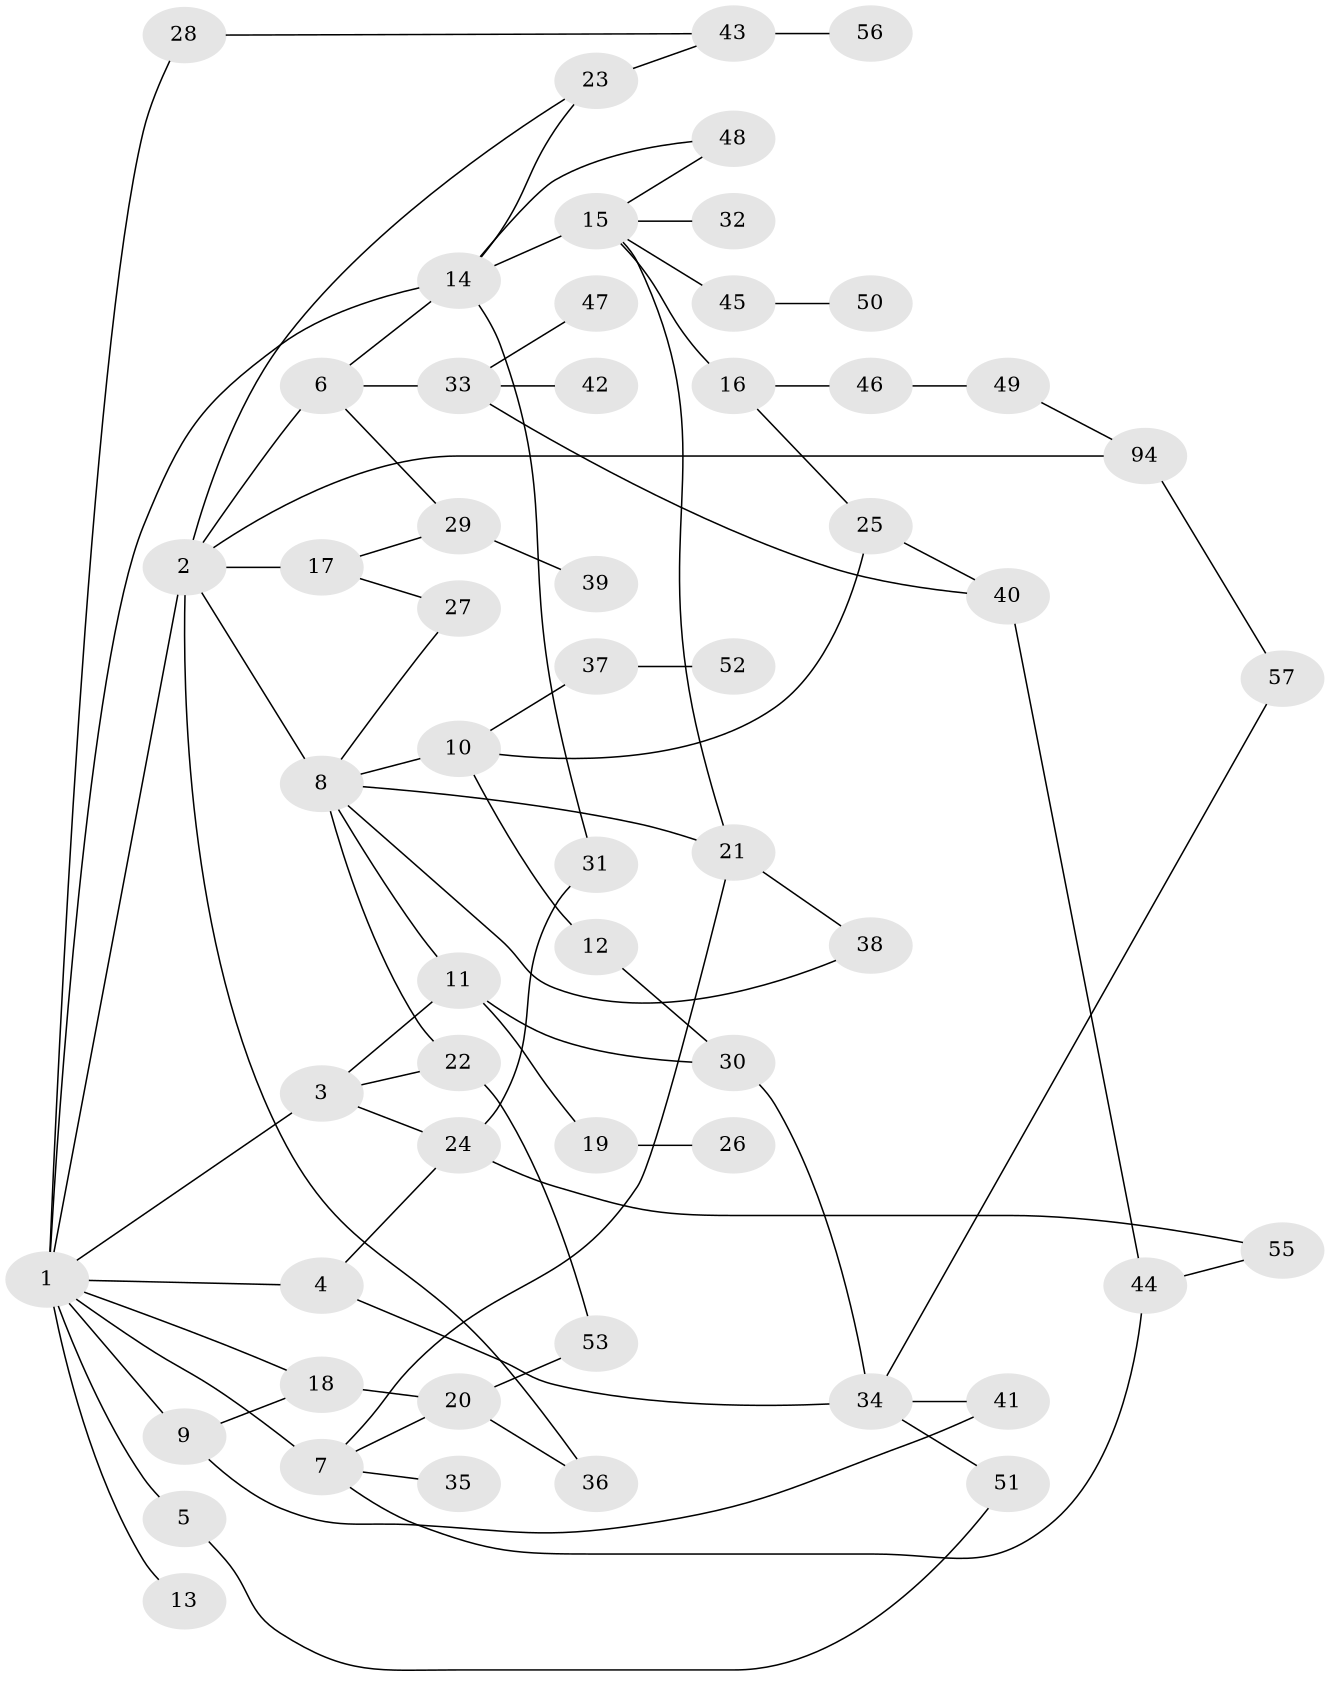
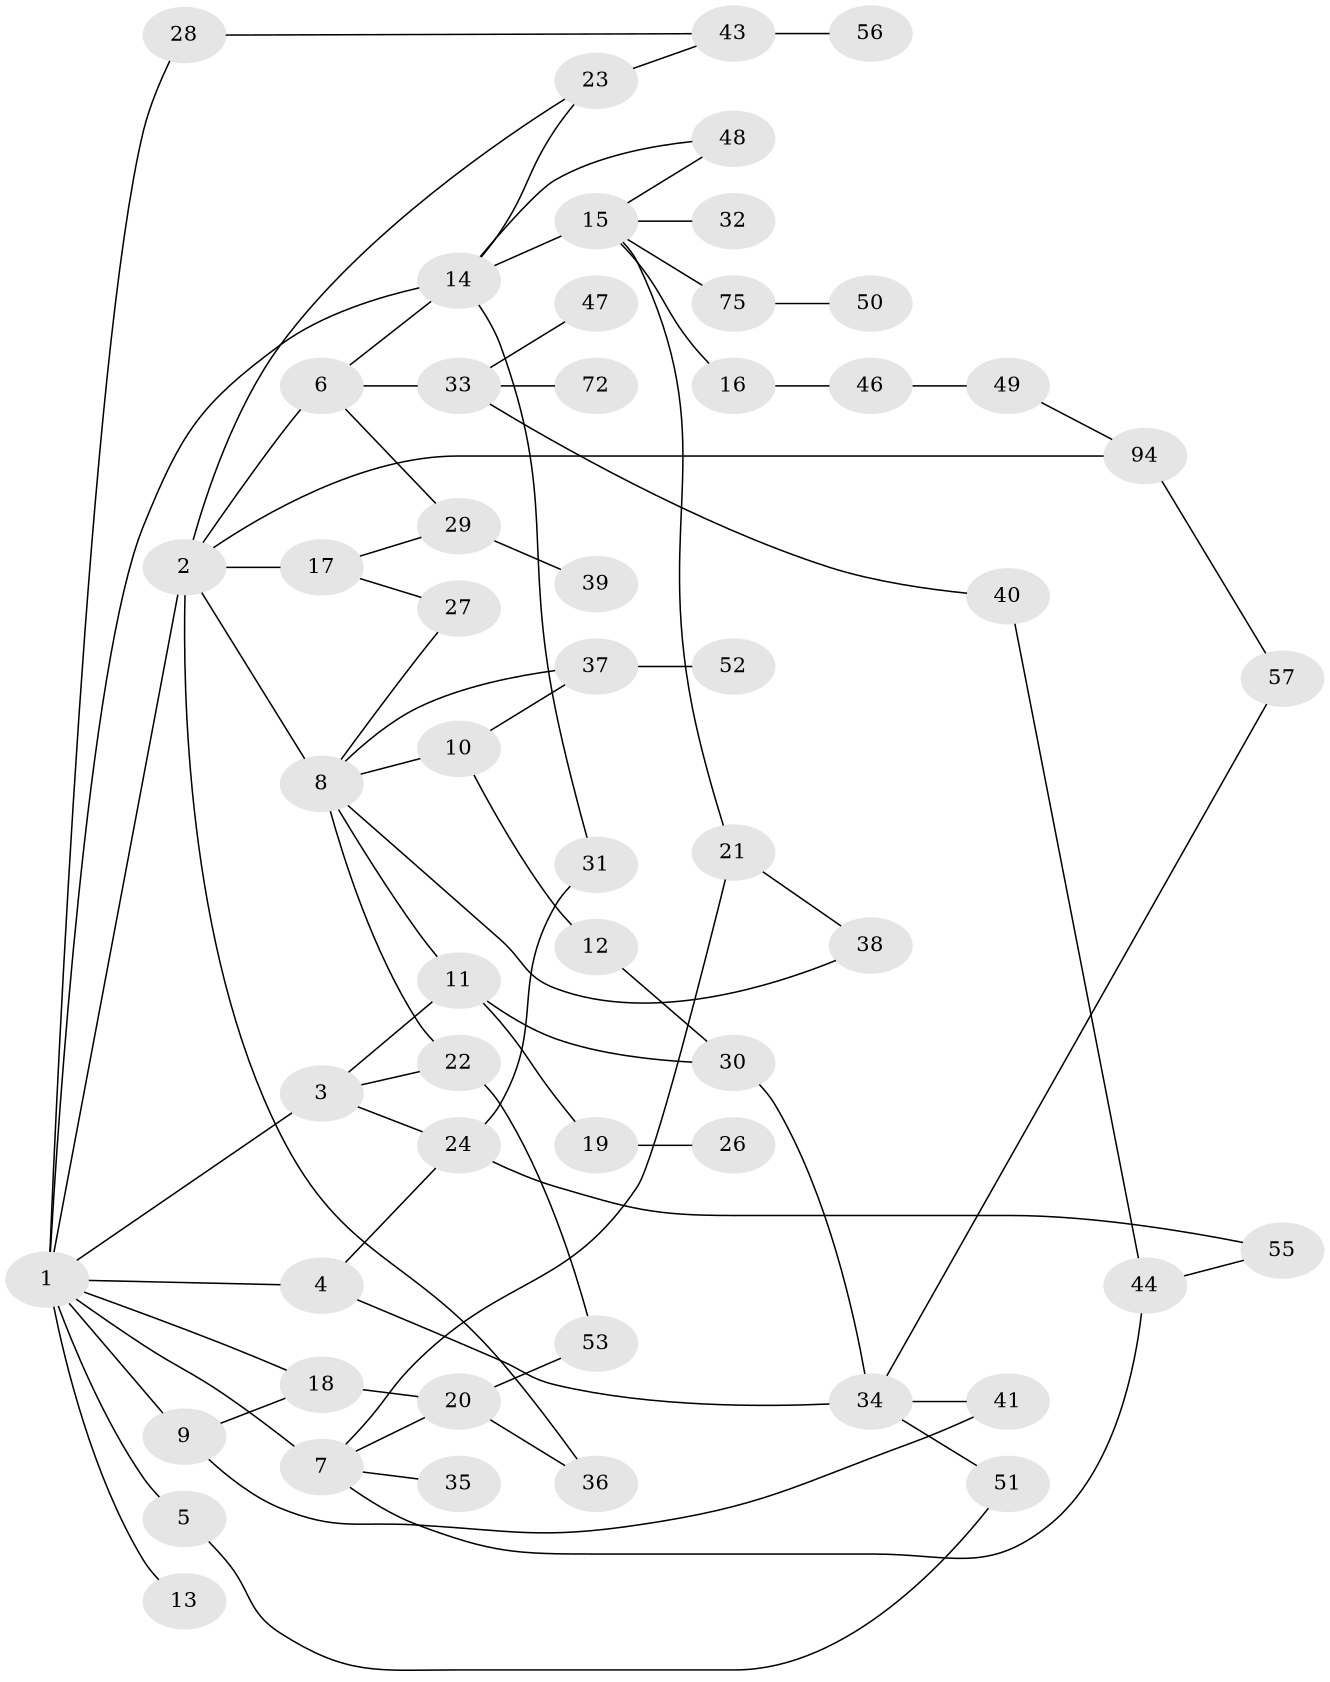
(734, 304) -> (734, 304)
(596, 386) -> (596, 386)
(871, 526) -> none
(531, 805) -> (442, 698)
